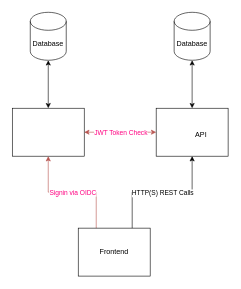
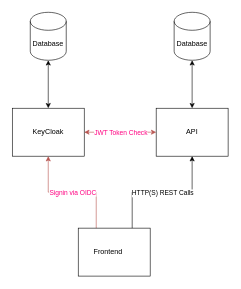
none -> (48, 132)
(201, 135) -> (192, 132)
(114, 252) -> (108, 252)
